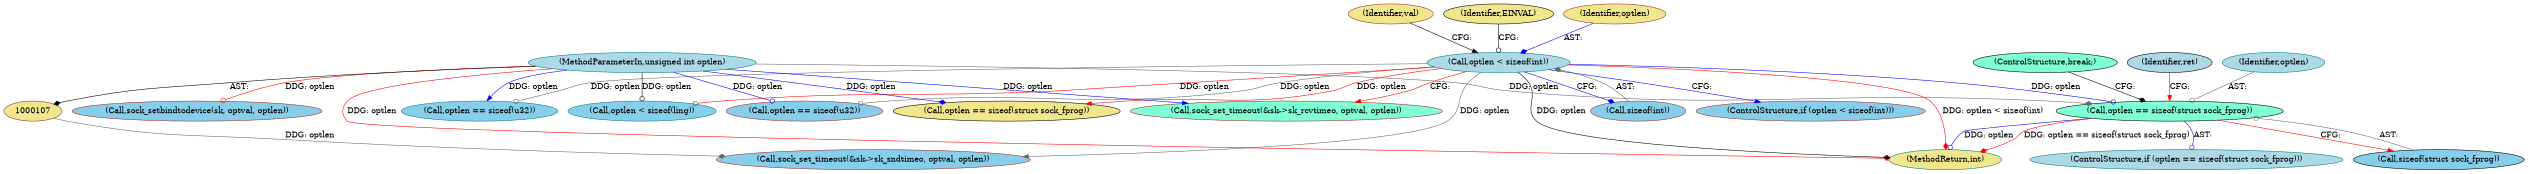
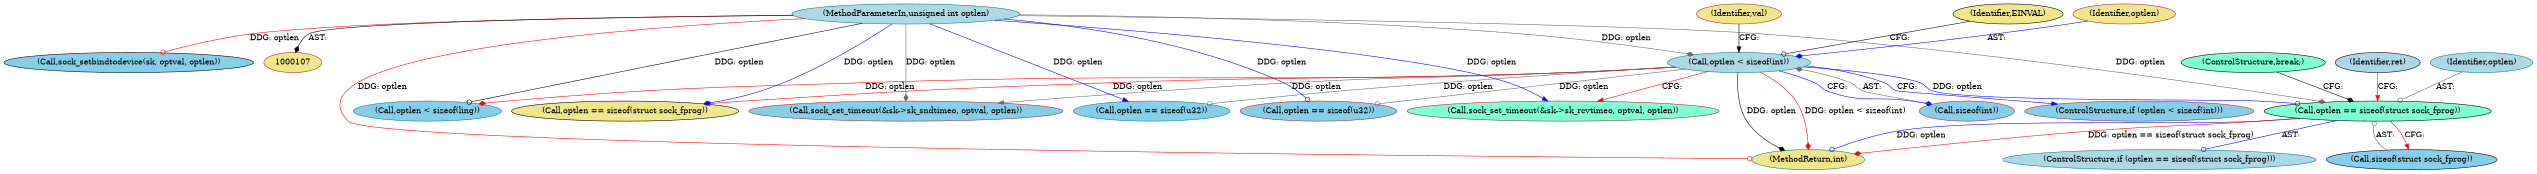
none -> (1371, 24)
(1066, 90) -> (1080, 78)
(197, 111) -> (129, 63)
(386, 145) -> (906, 59)
